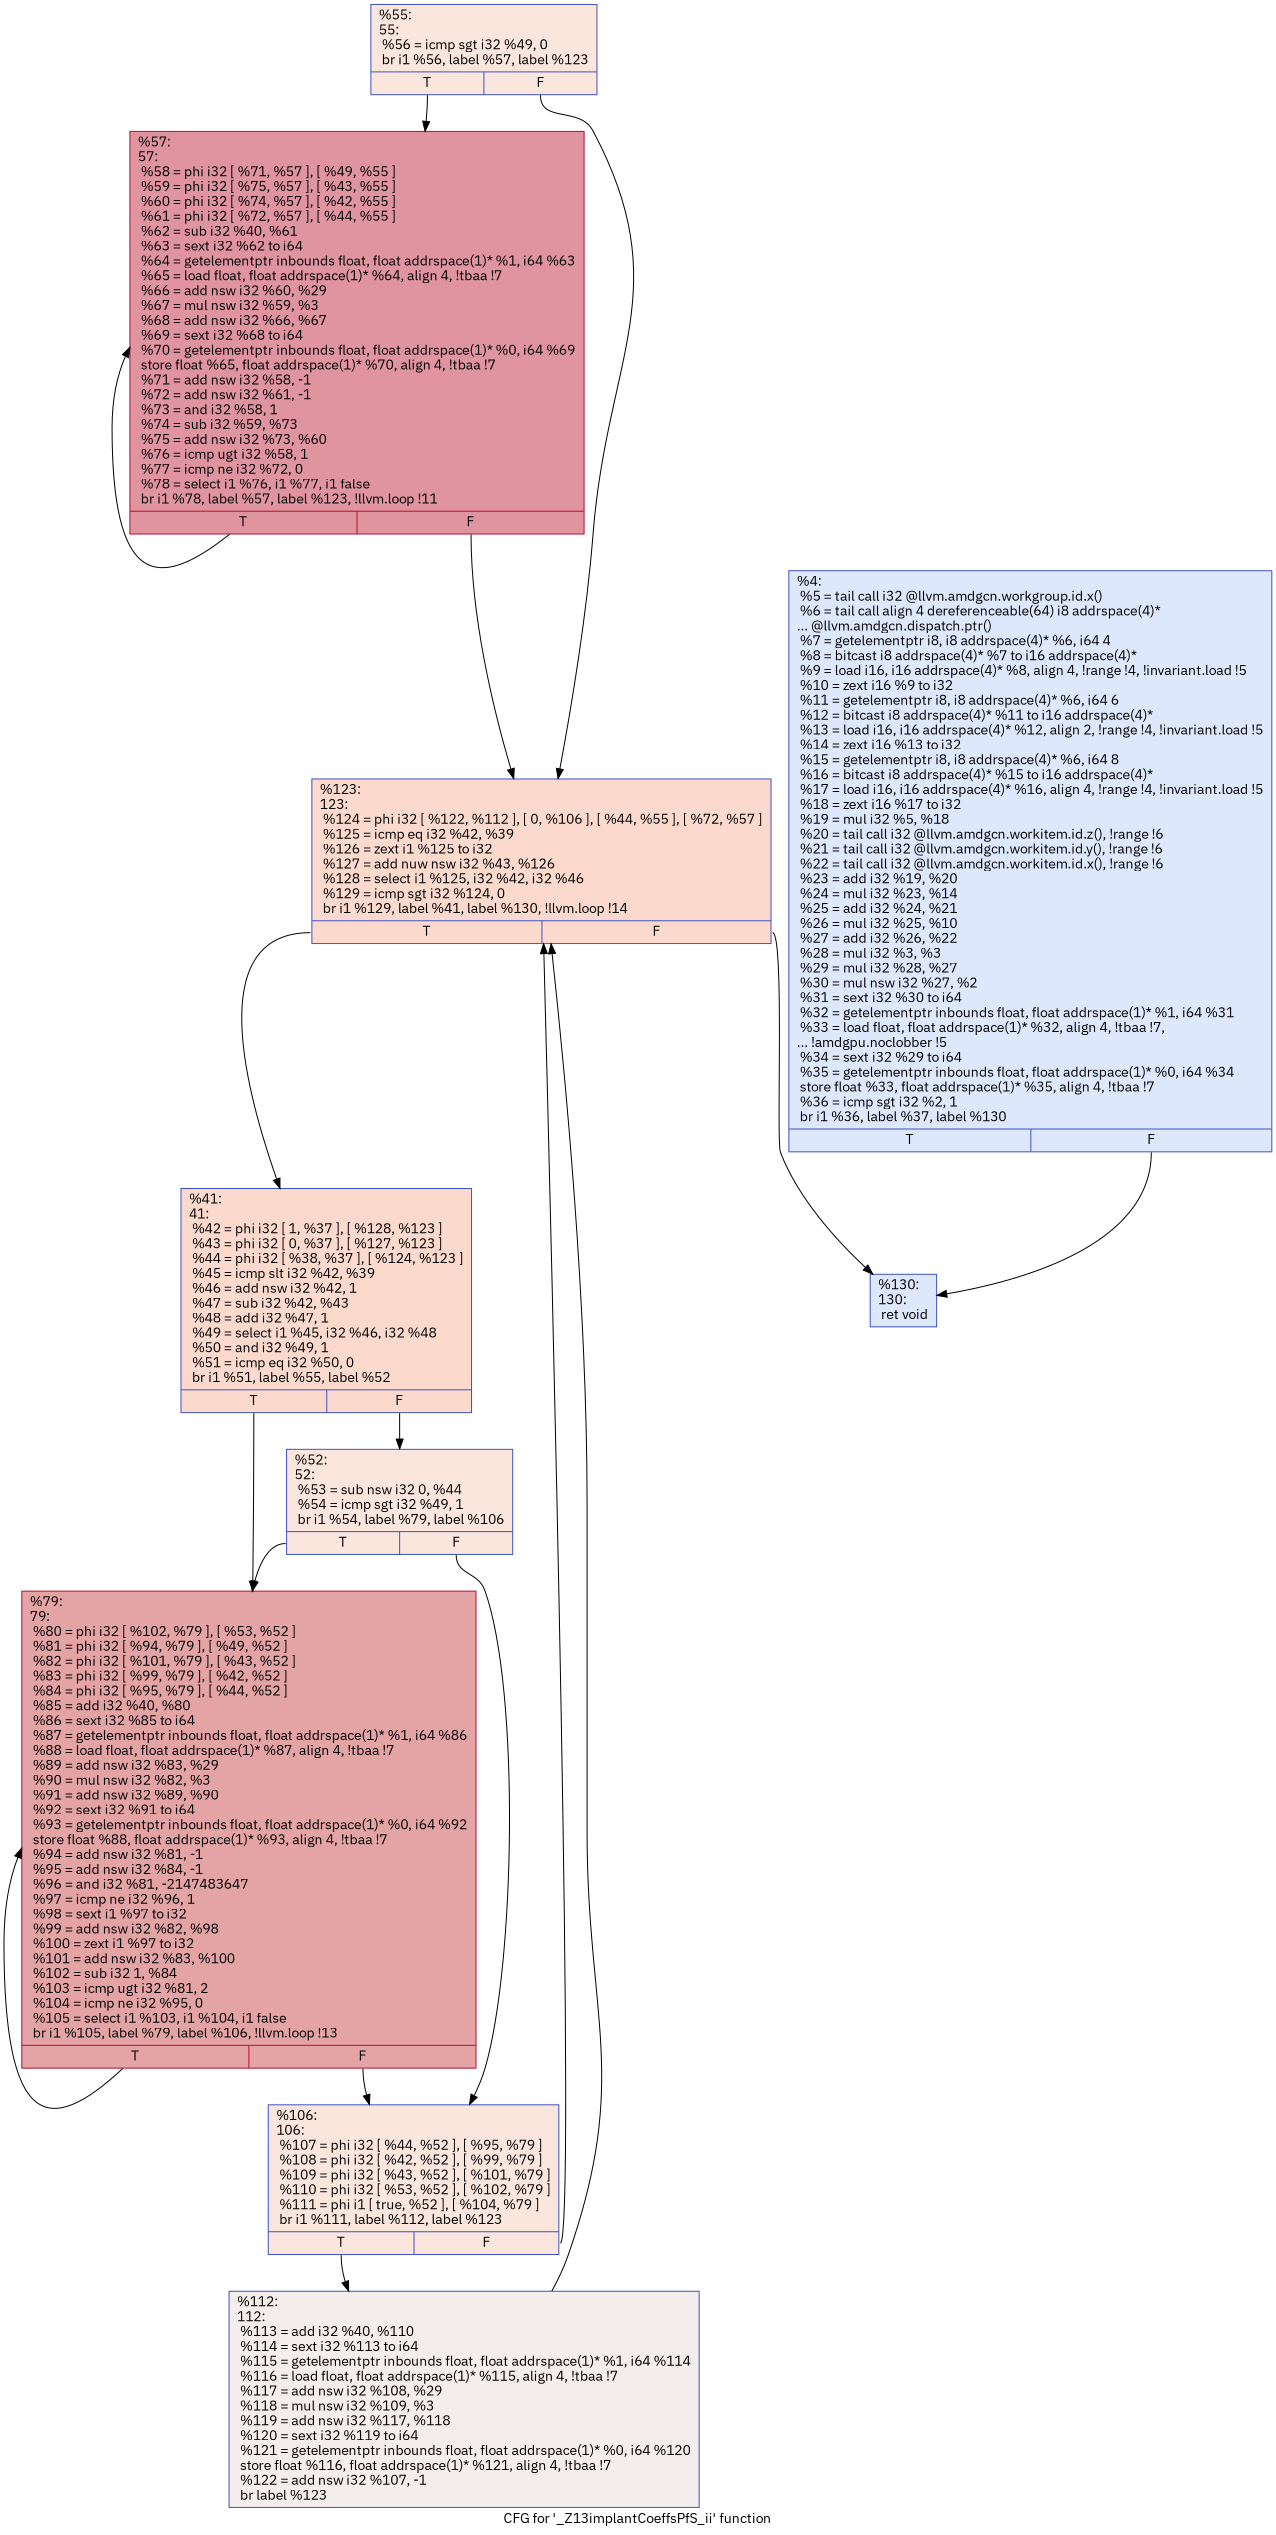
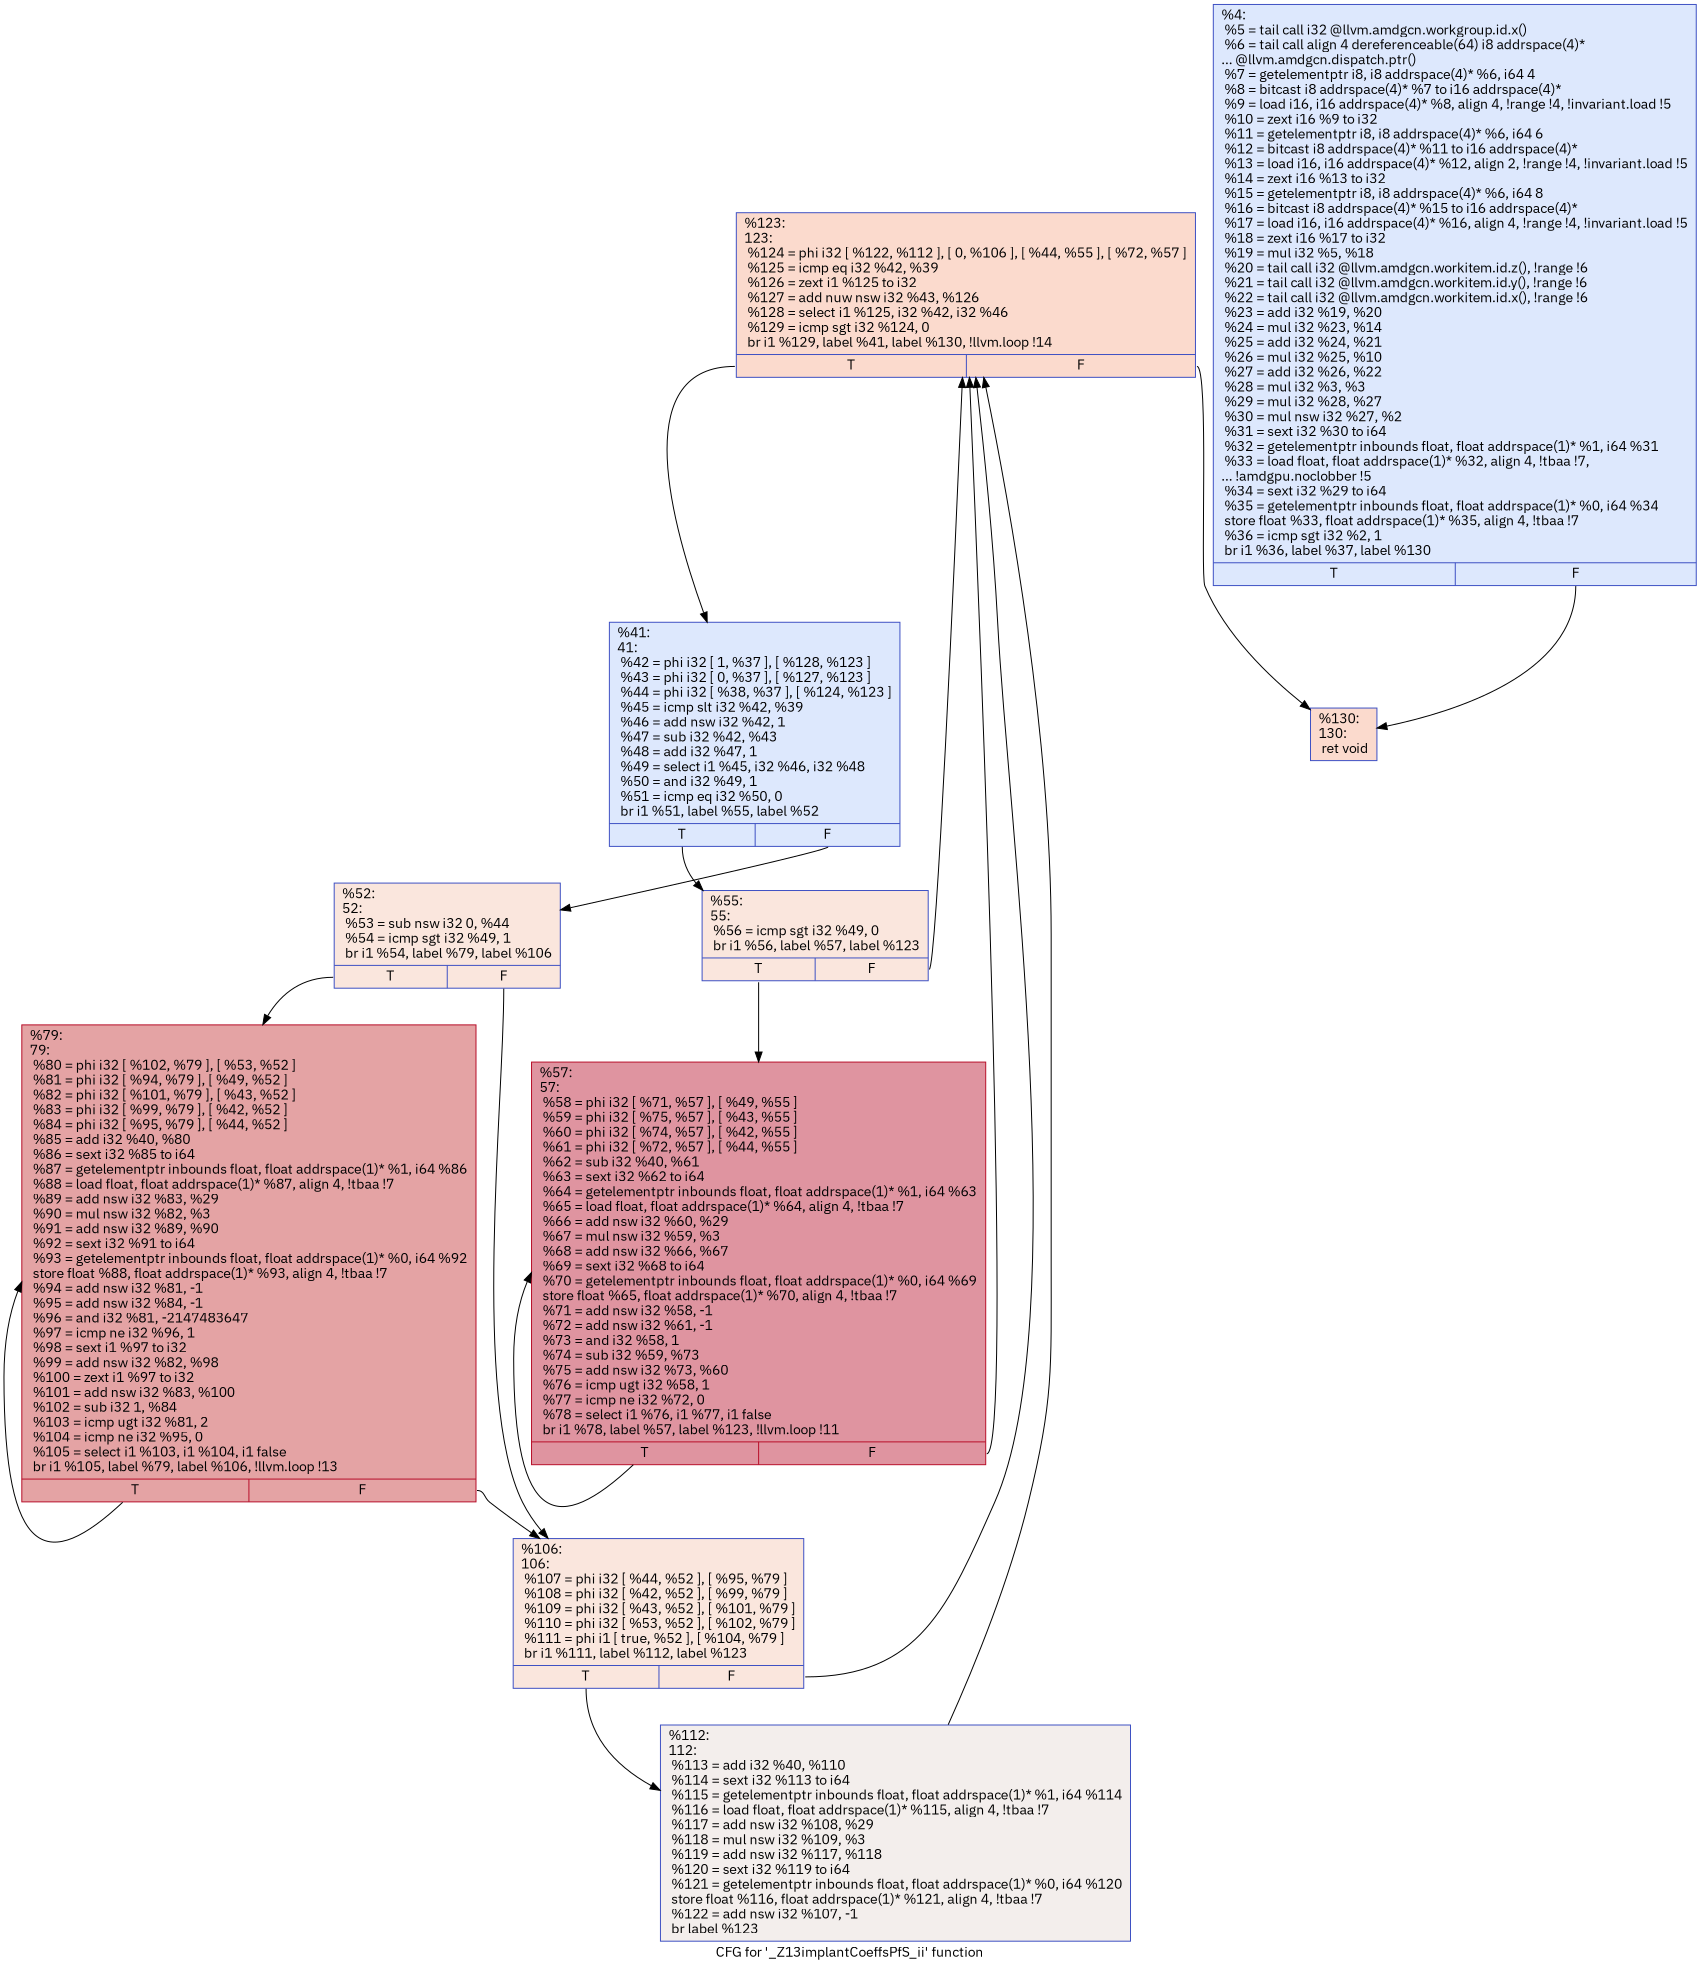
(326, 1301) -> (755, 734)
(903, 1301) -> (1344, 734)
(254, 1497) -> (686, 866)
